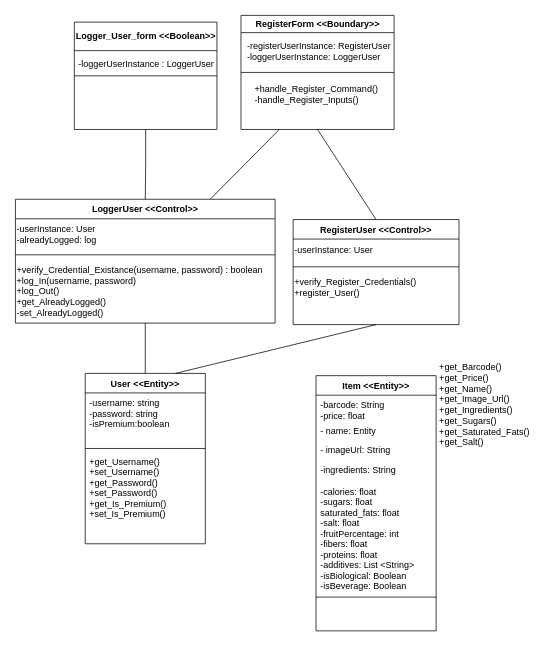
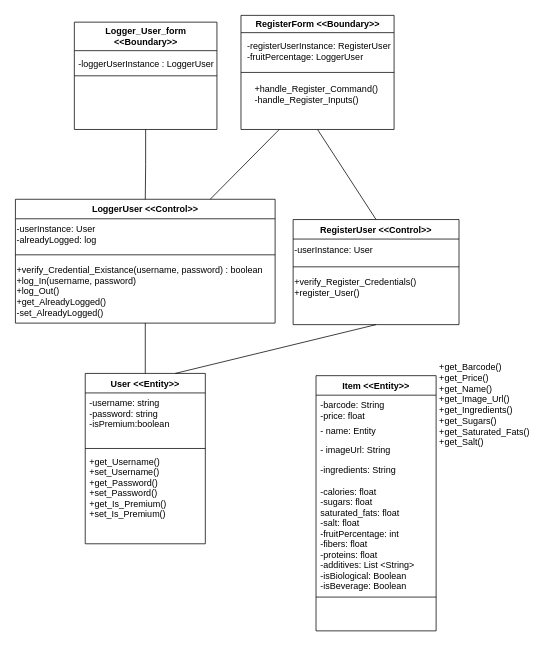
(146, 36) -> (146, 36)
(331, 51) -> (331, 51)
